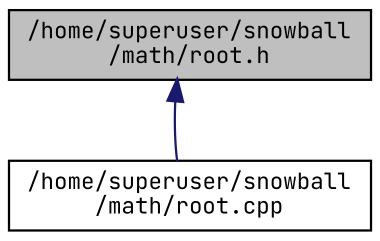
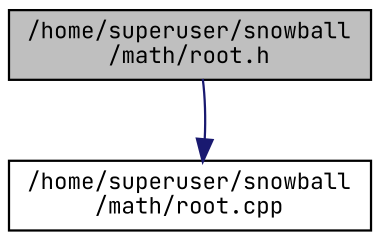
(175, 132) -> (205, 109)
